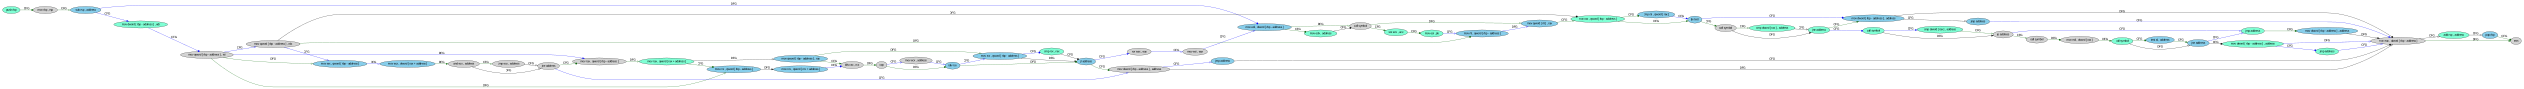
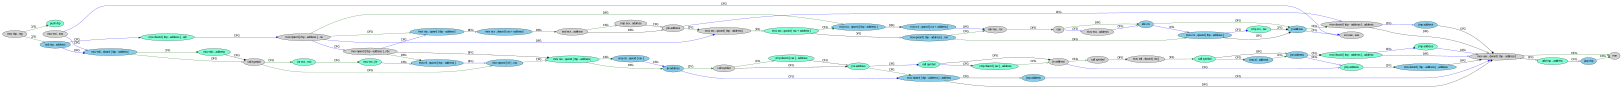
(26, 10) -> (35, 29)
(1695, 20) -> (673, 69)
(1166, 52) -> (702, 5)
